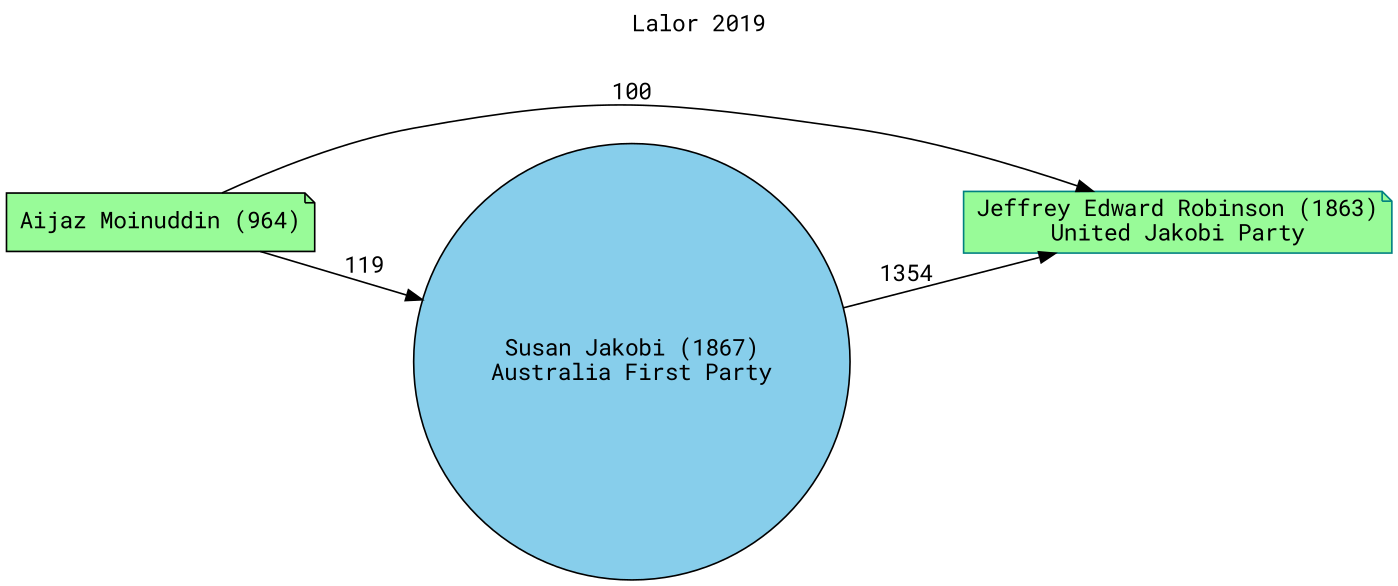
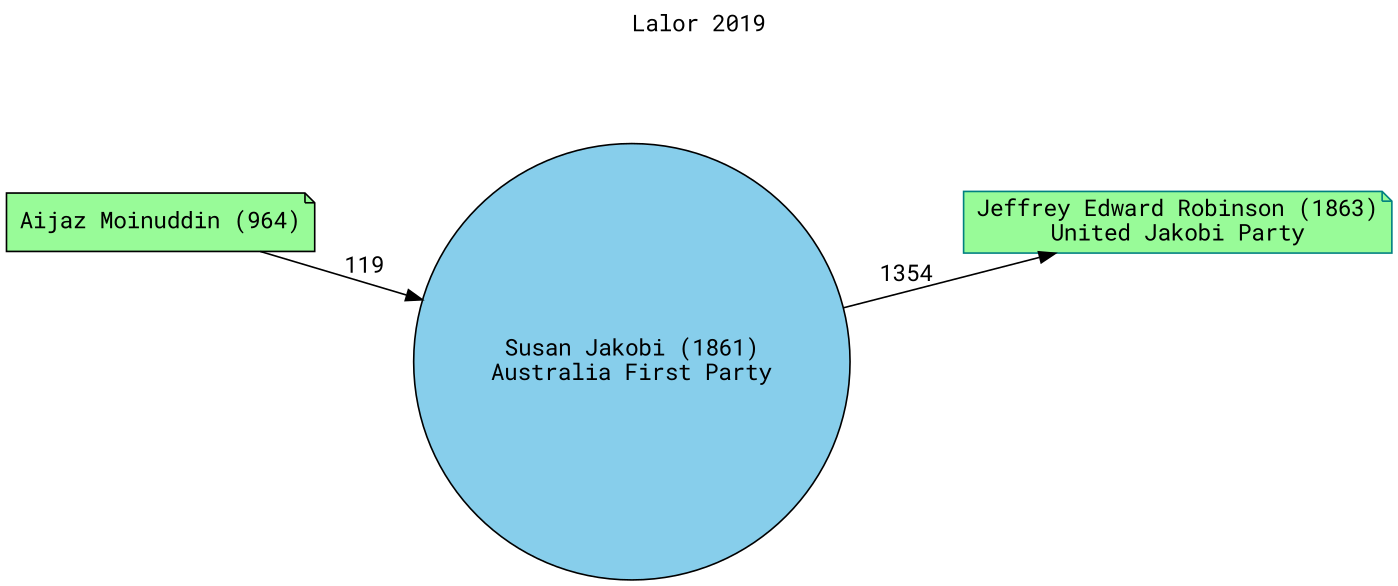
(648, 106) -> none
(632, 362) -> (632, 362)
